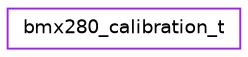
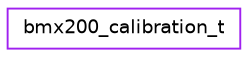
(124, 29) -> (124, 29)
